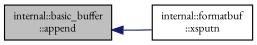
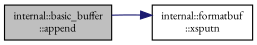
(138, 30) -> (126, 15)
